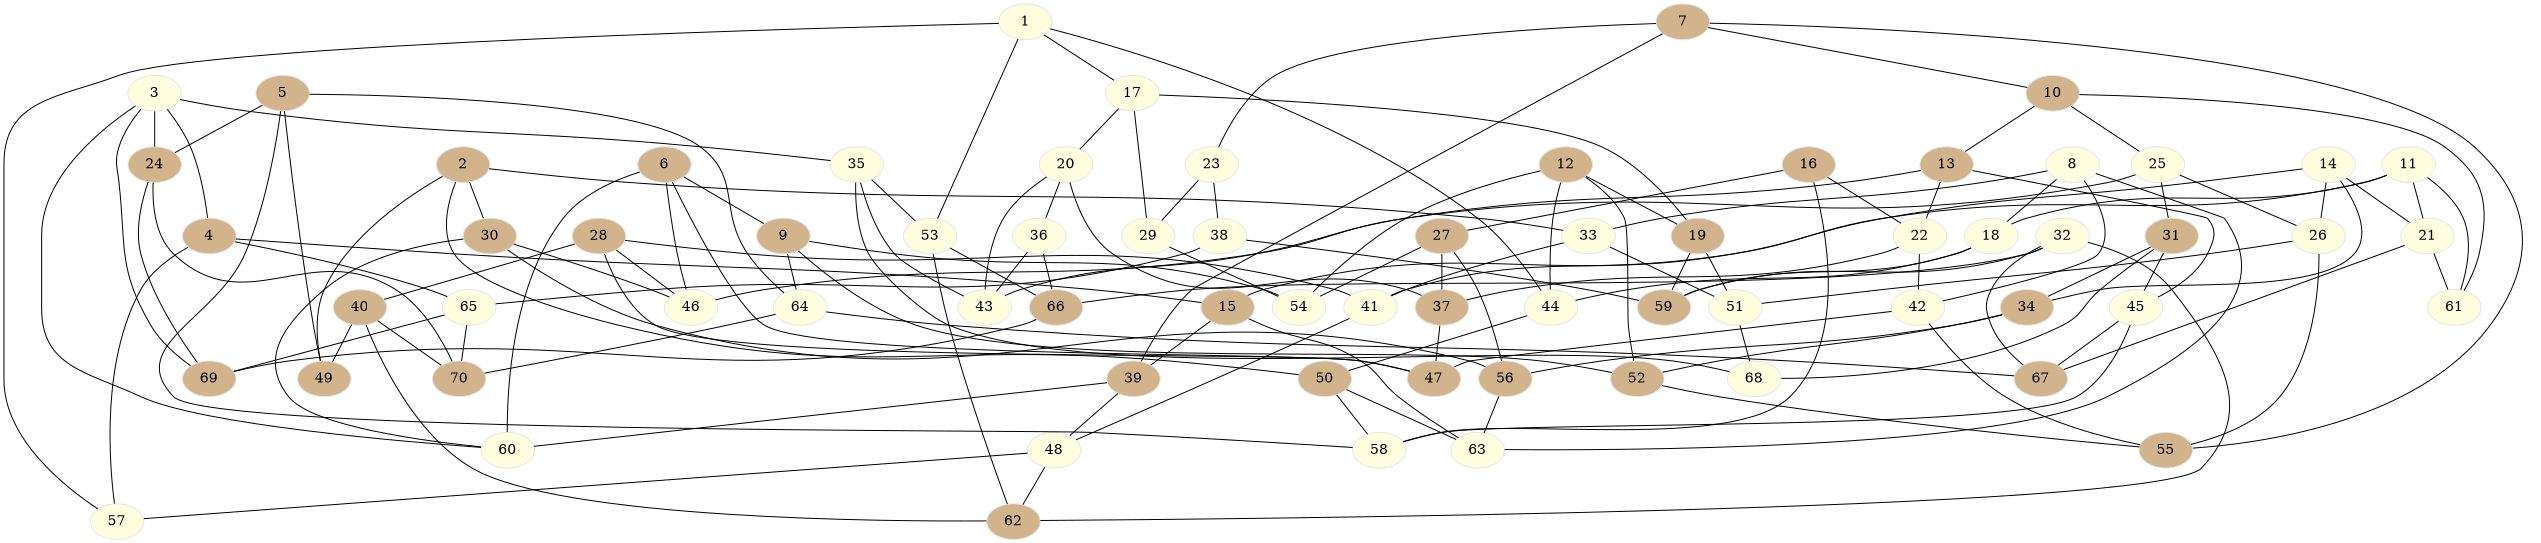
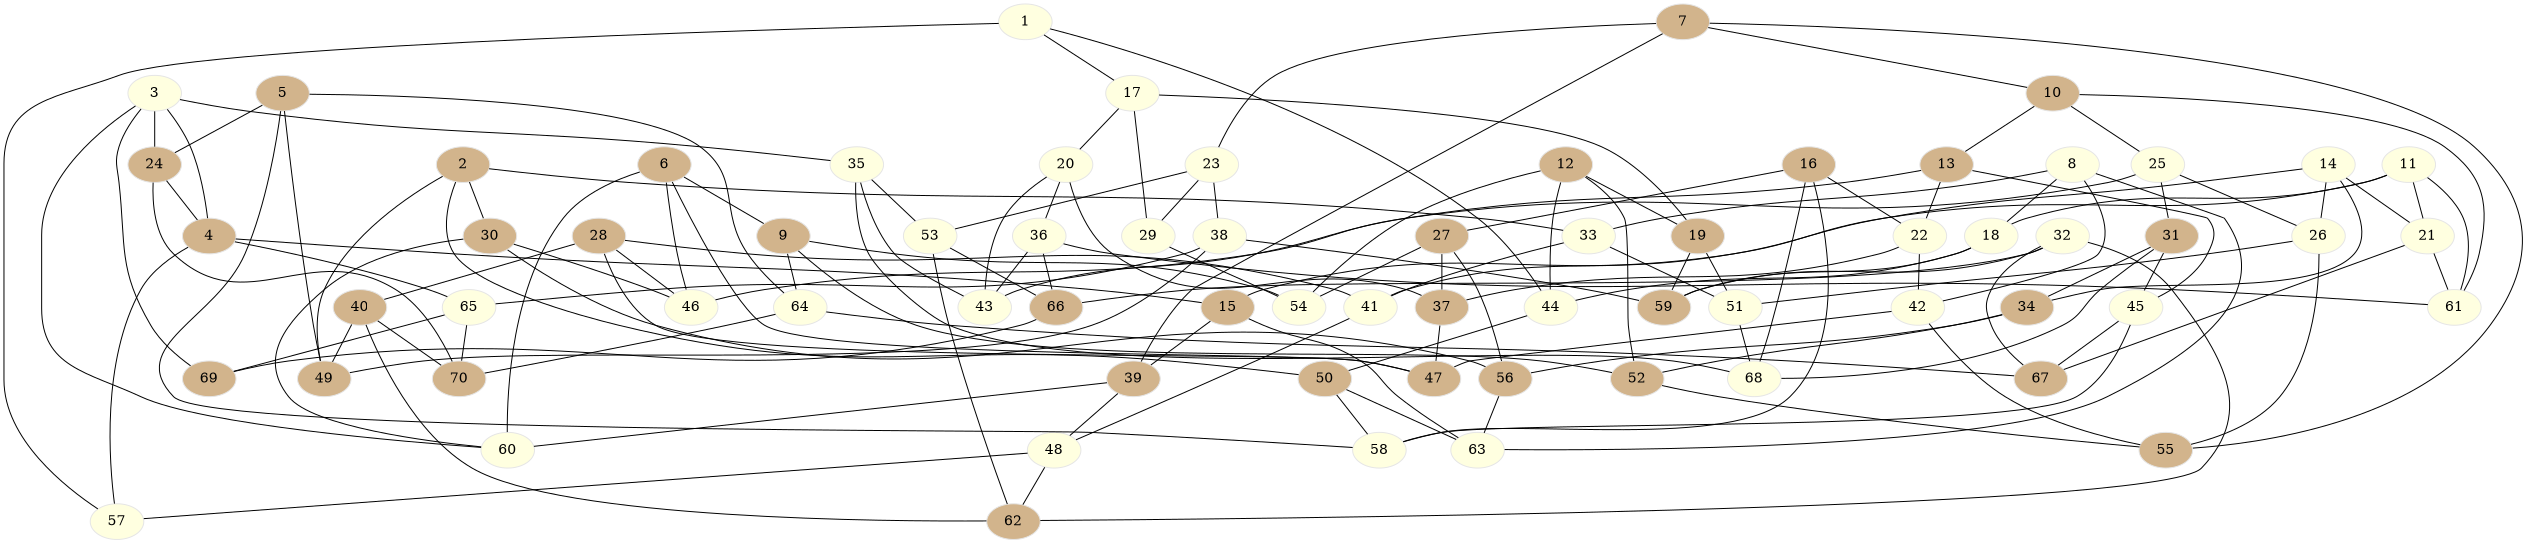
(978, 129) -> (1059, 203)
none -> (1787, 264)
(145, 268) -> (182, 200)
none -> (1813, 284)
none -> (790, 354)
